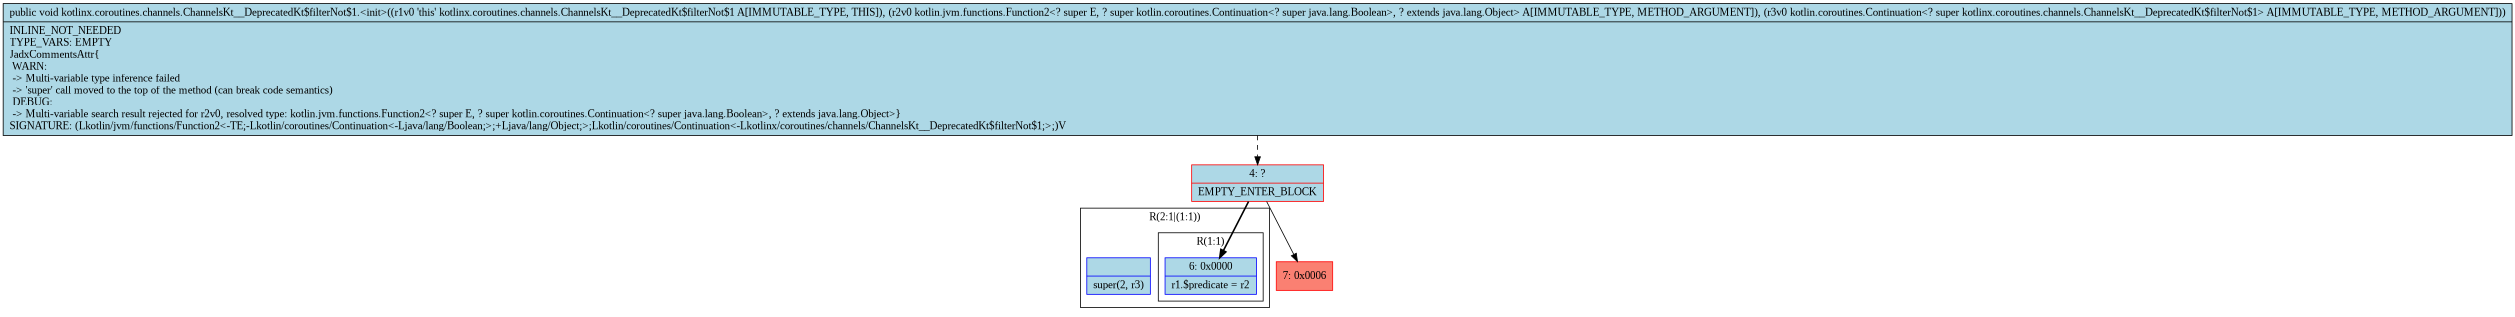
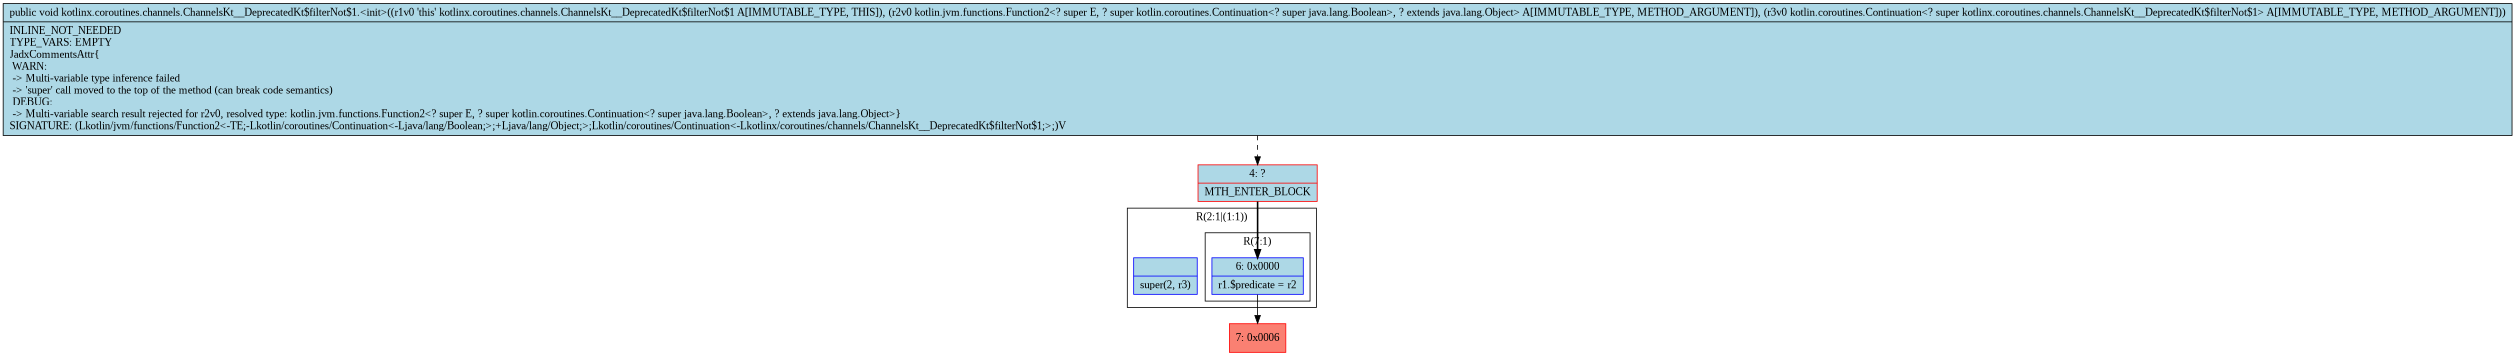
(1258, 192) -> (1258, 192)
(1280, 228) -> (1258, 305)
(1211, 242) -> (1258, 242)
